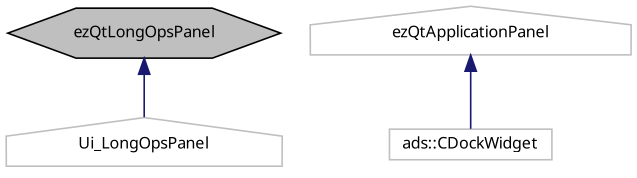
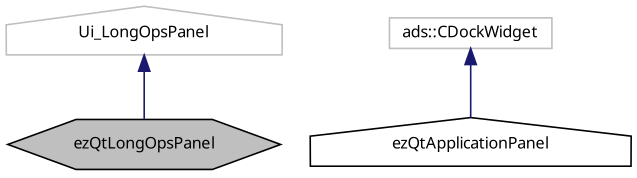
(471, 33) -> (471, 144)
(144, 96) -> (144, 95)
(471, 100) -> (471, 91)
